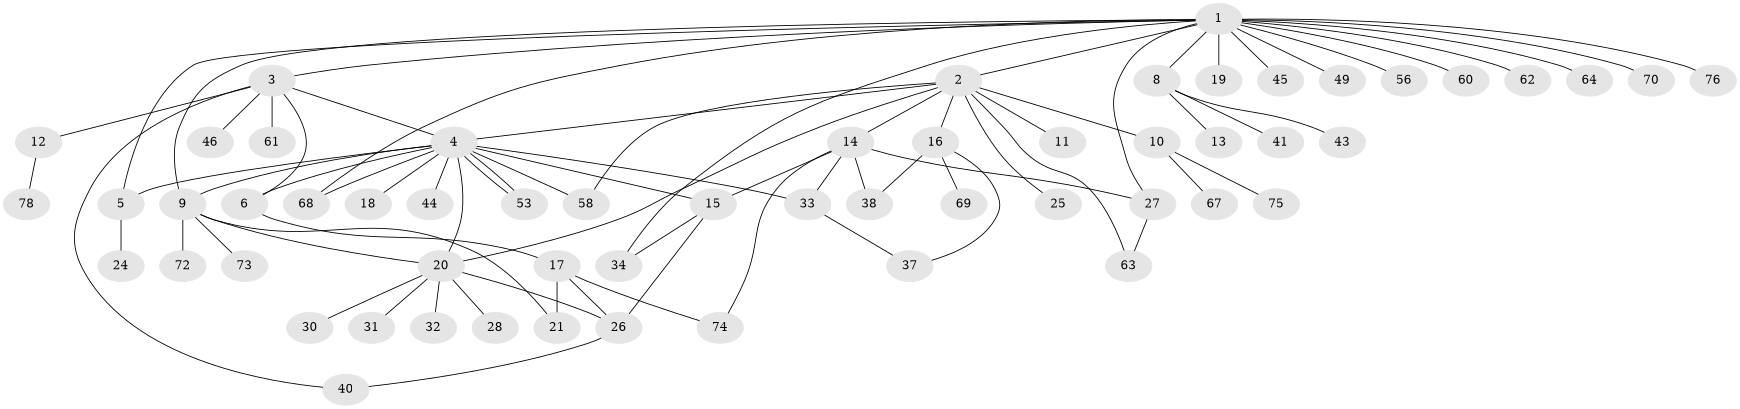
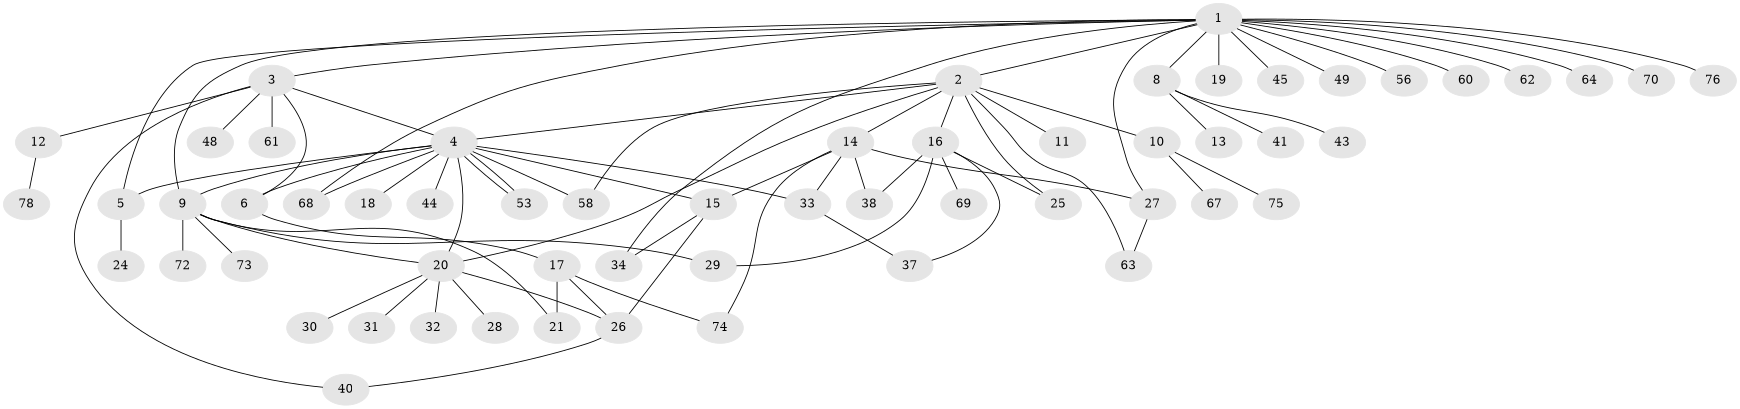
(210, 142) -> (210, 142)
none -> (1014, 182)
none -> (713, 266)
